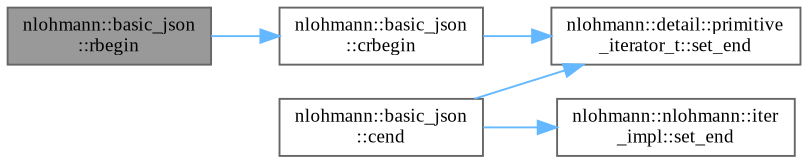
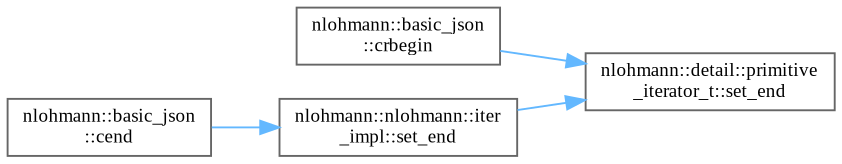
(109, 36) -> none
(520, 85) -> (542, 106)
